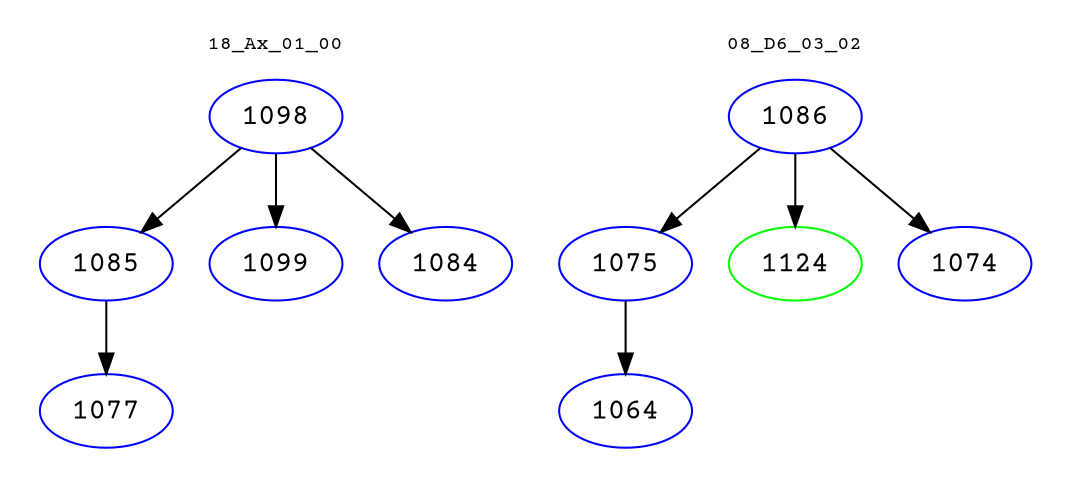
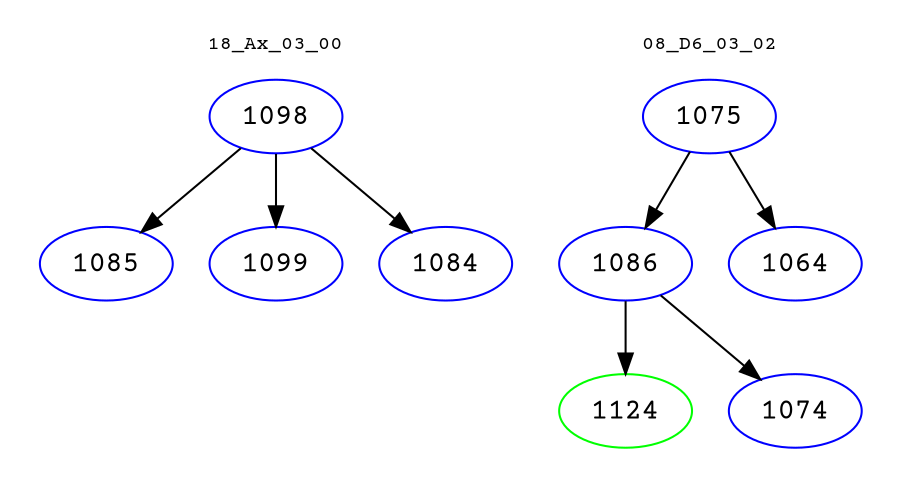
(276, 44) -> (276, 44)
(718, 183) -> (673, 181)
(106, 411) -> none
